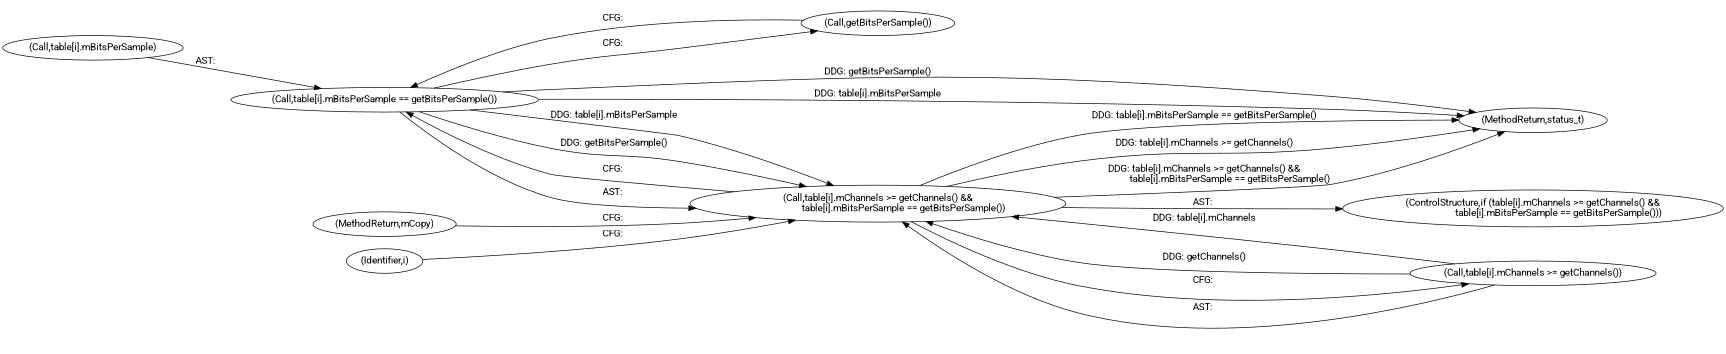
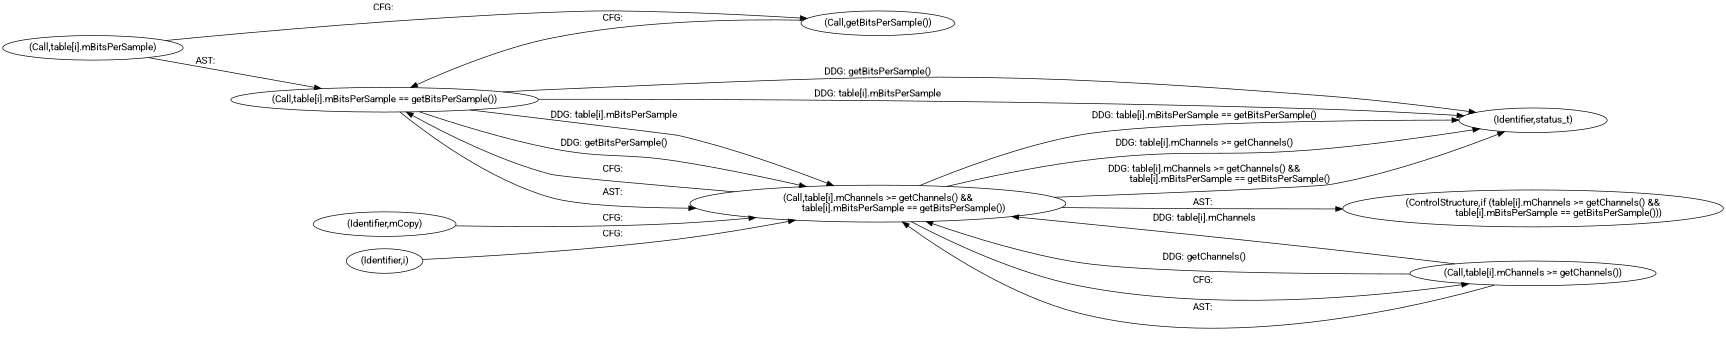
(621, 55) -> (483, 16)
(1533, 120) -> (1533, 120)
(385, 224) -> (385, 224)
